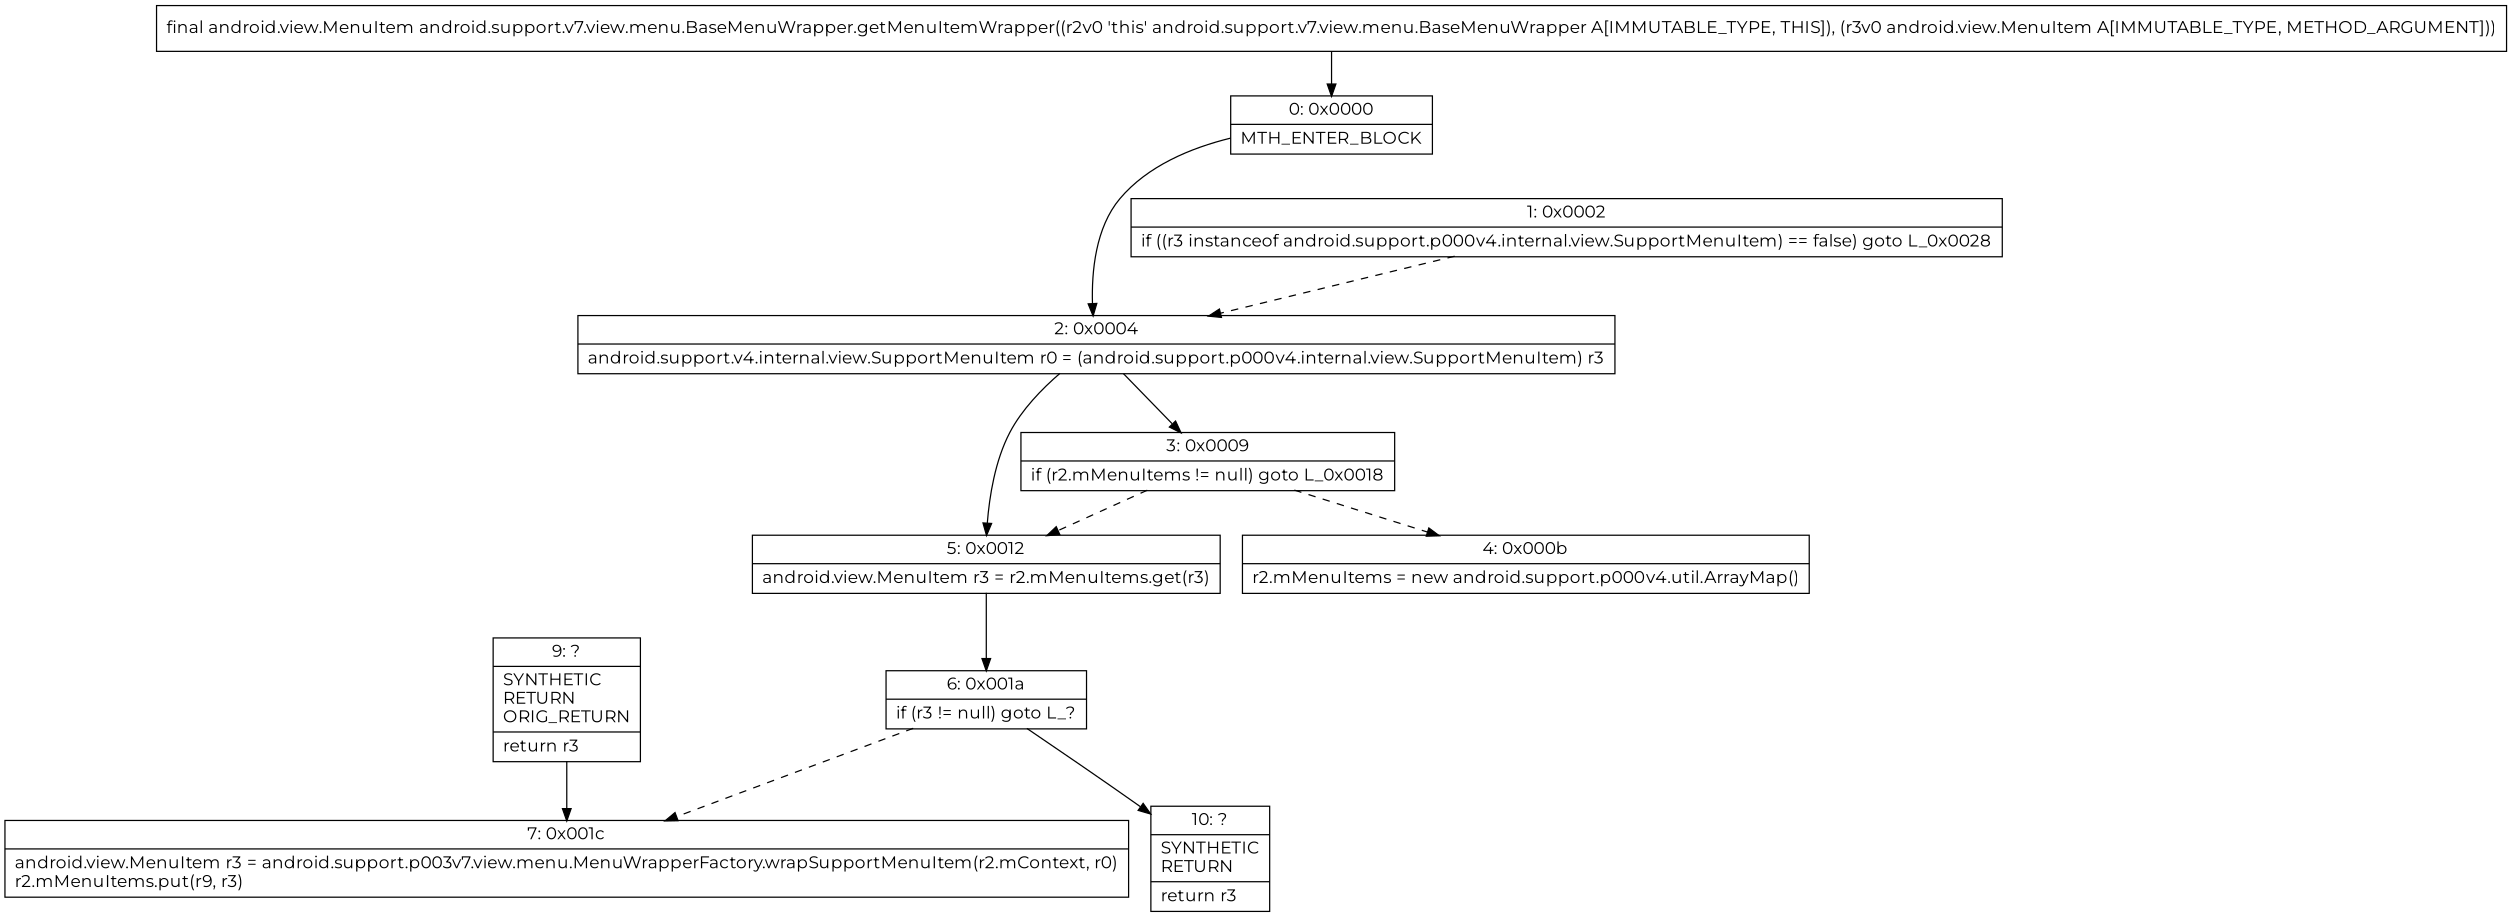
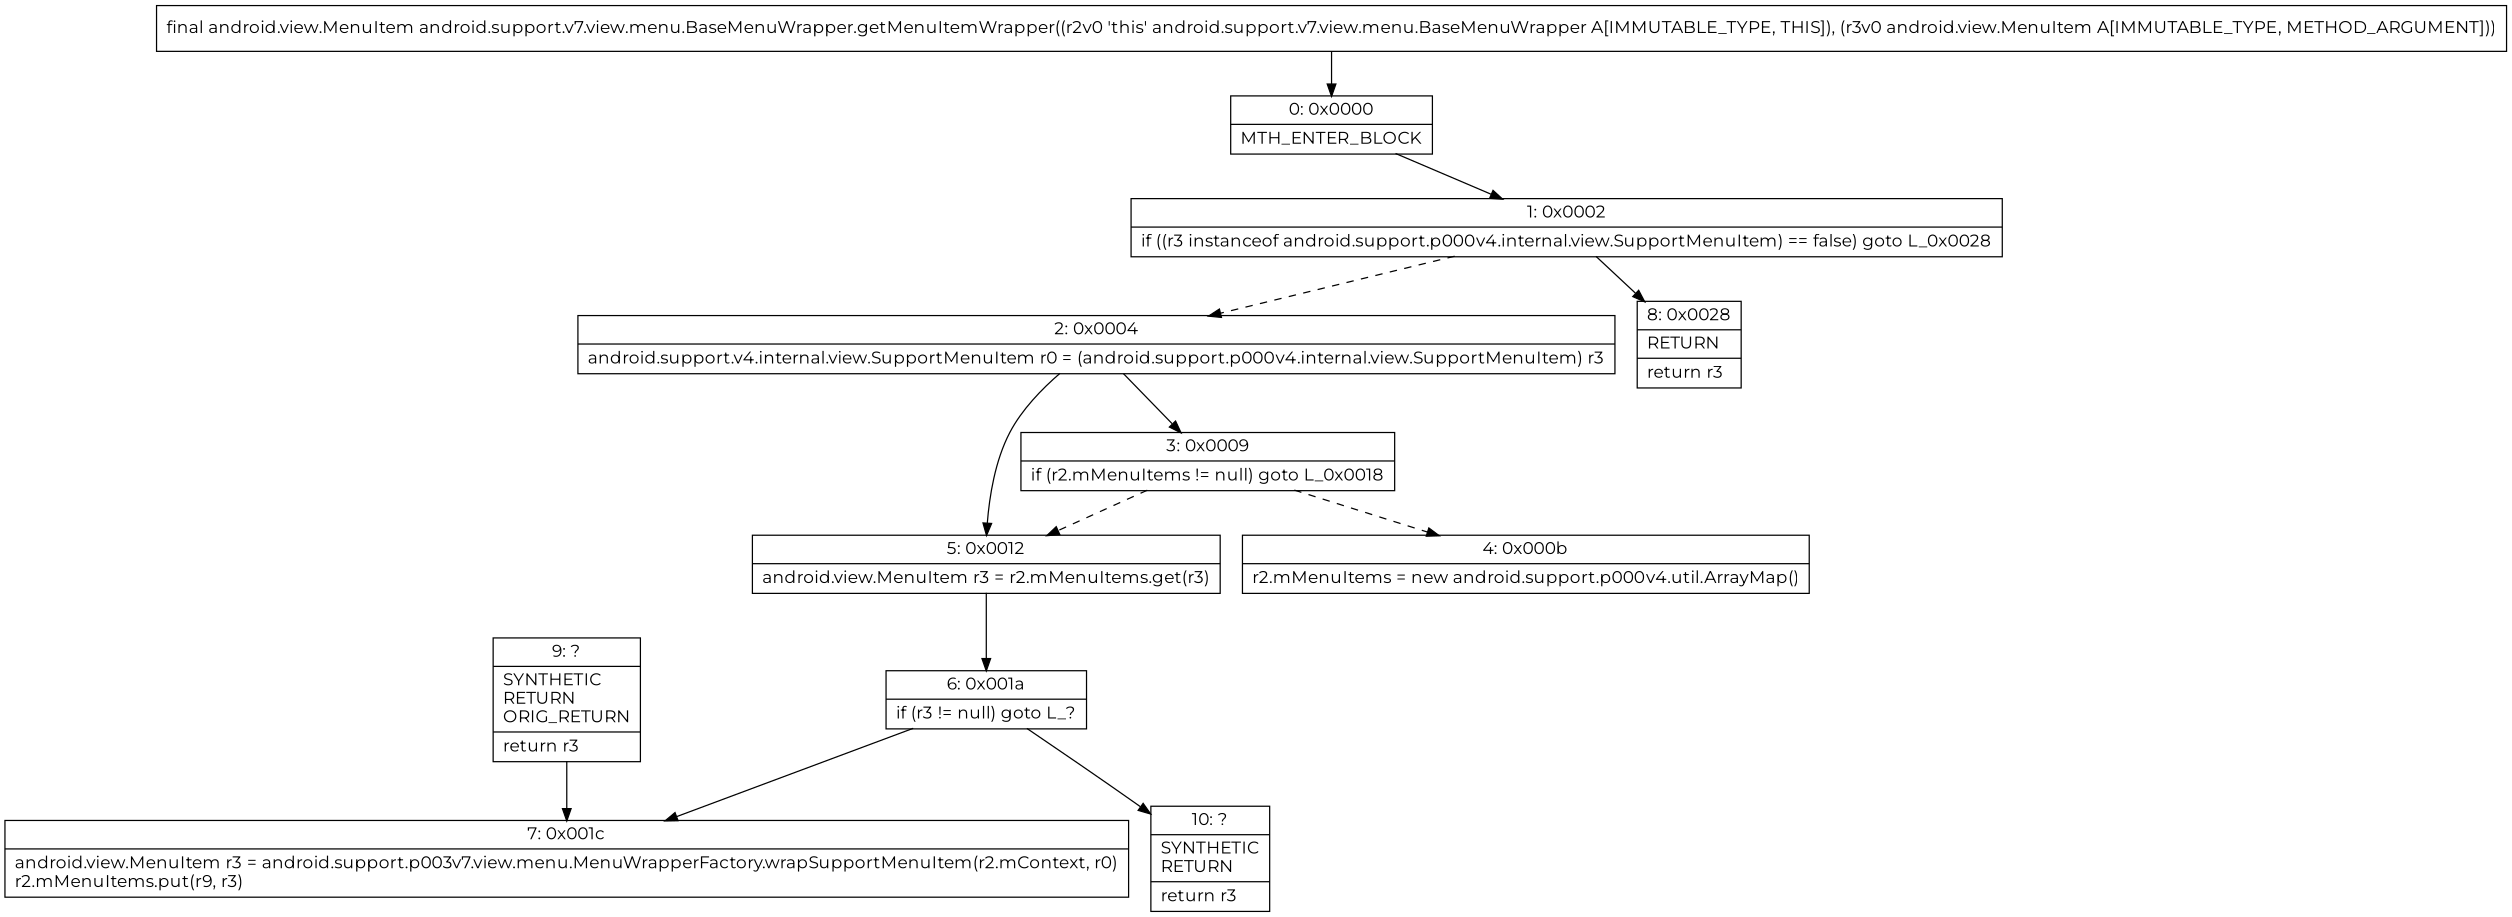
(1126, 192) -> (1443, 174)
none -> (1689, 345)
(795, 772) -> (795, 772)
